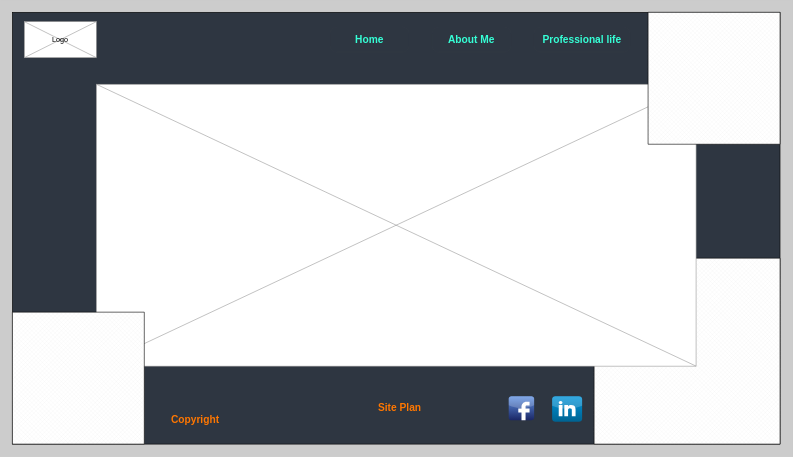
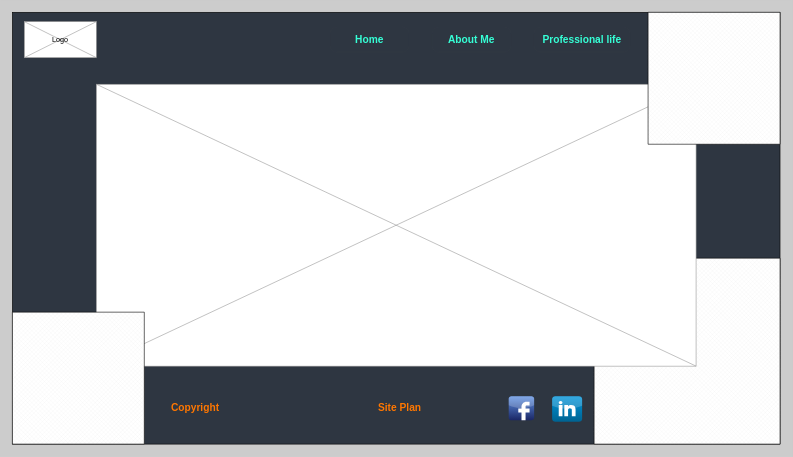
(195, 421) -> (195, 409)
